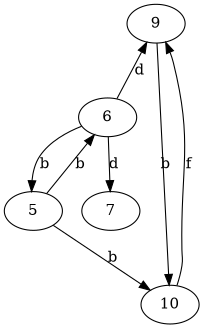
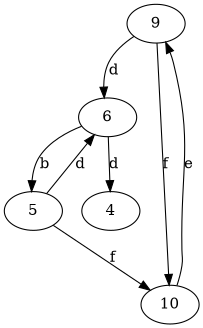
(129, 75) -> (112, 58)
(81, 164) -> (81, 164)
(166, 164) -> (166, 164)
(189, 164) -> (189, 164)
(111, 211) -> (111, 211)
(113, 258) -> (113, 258)
